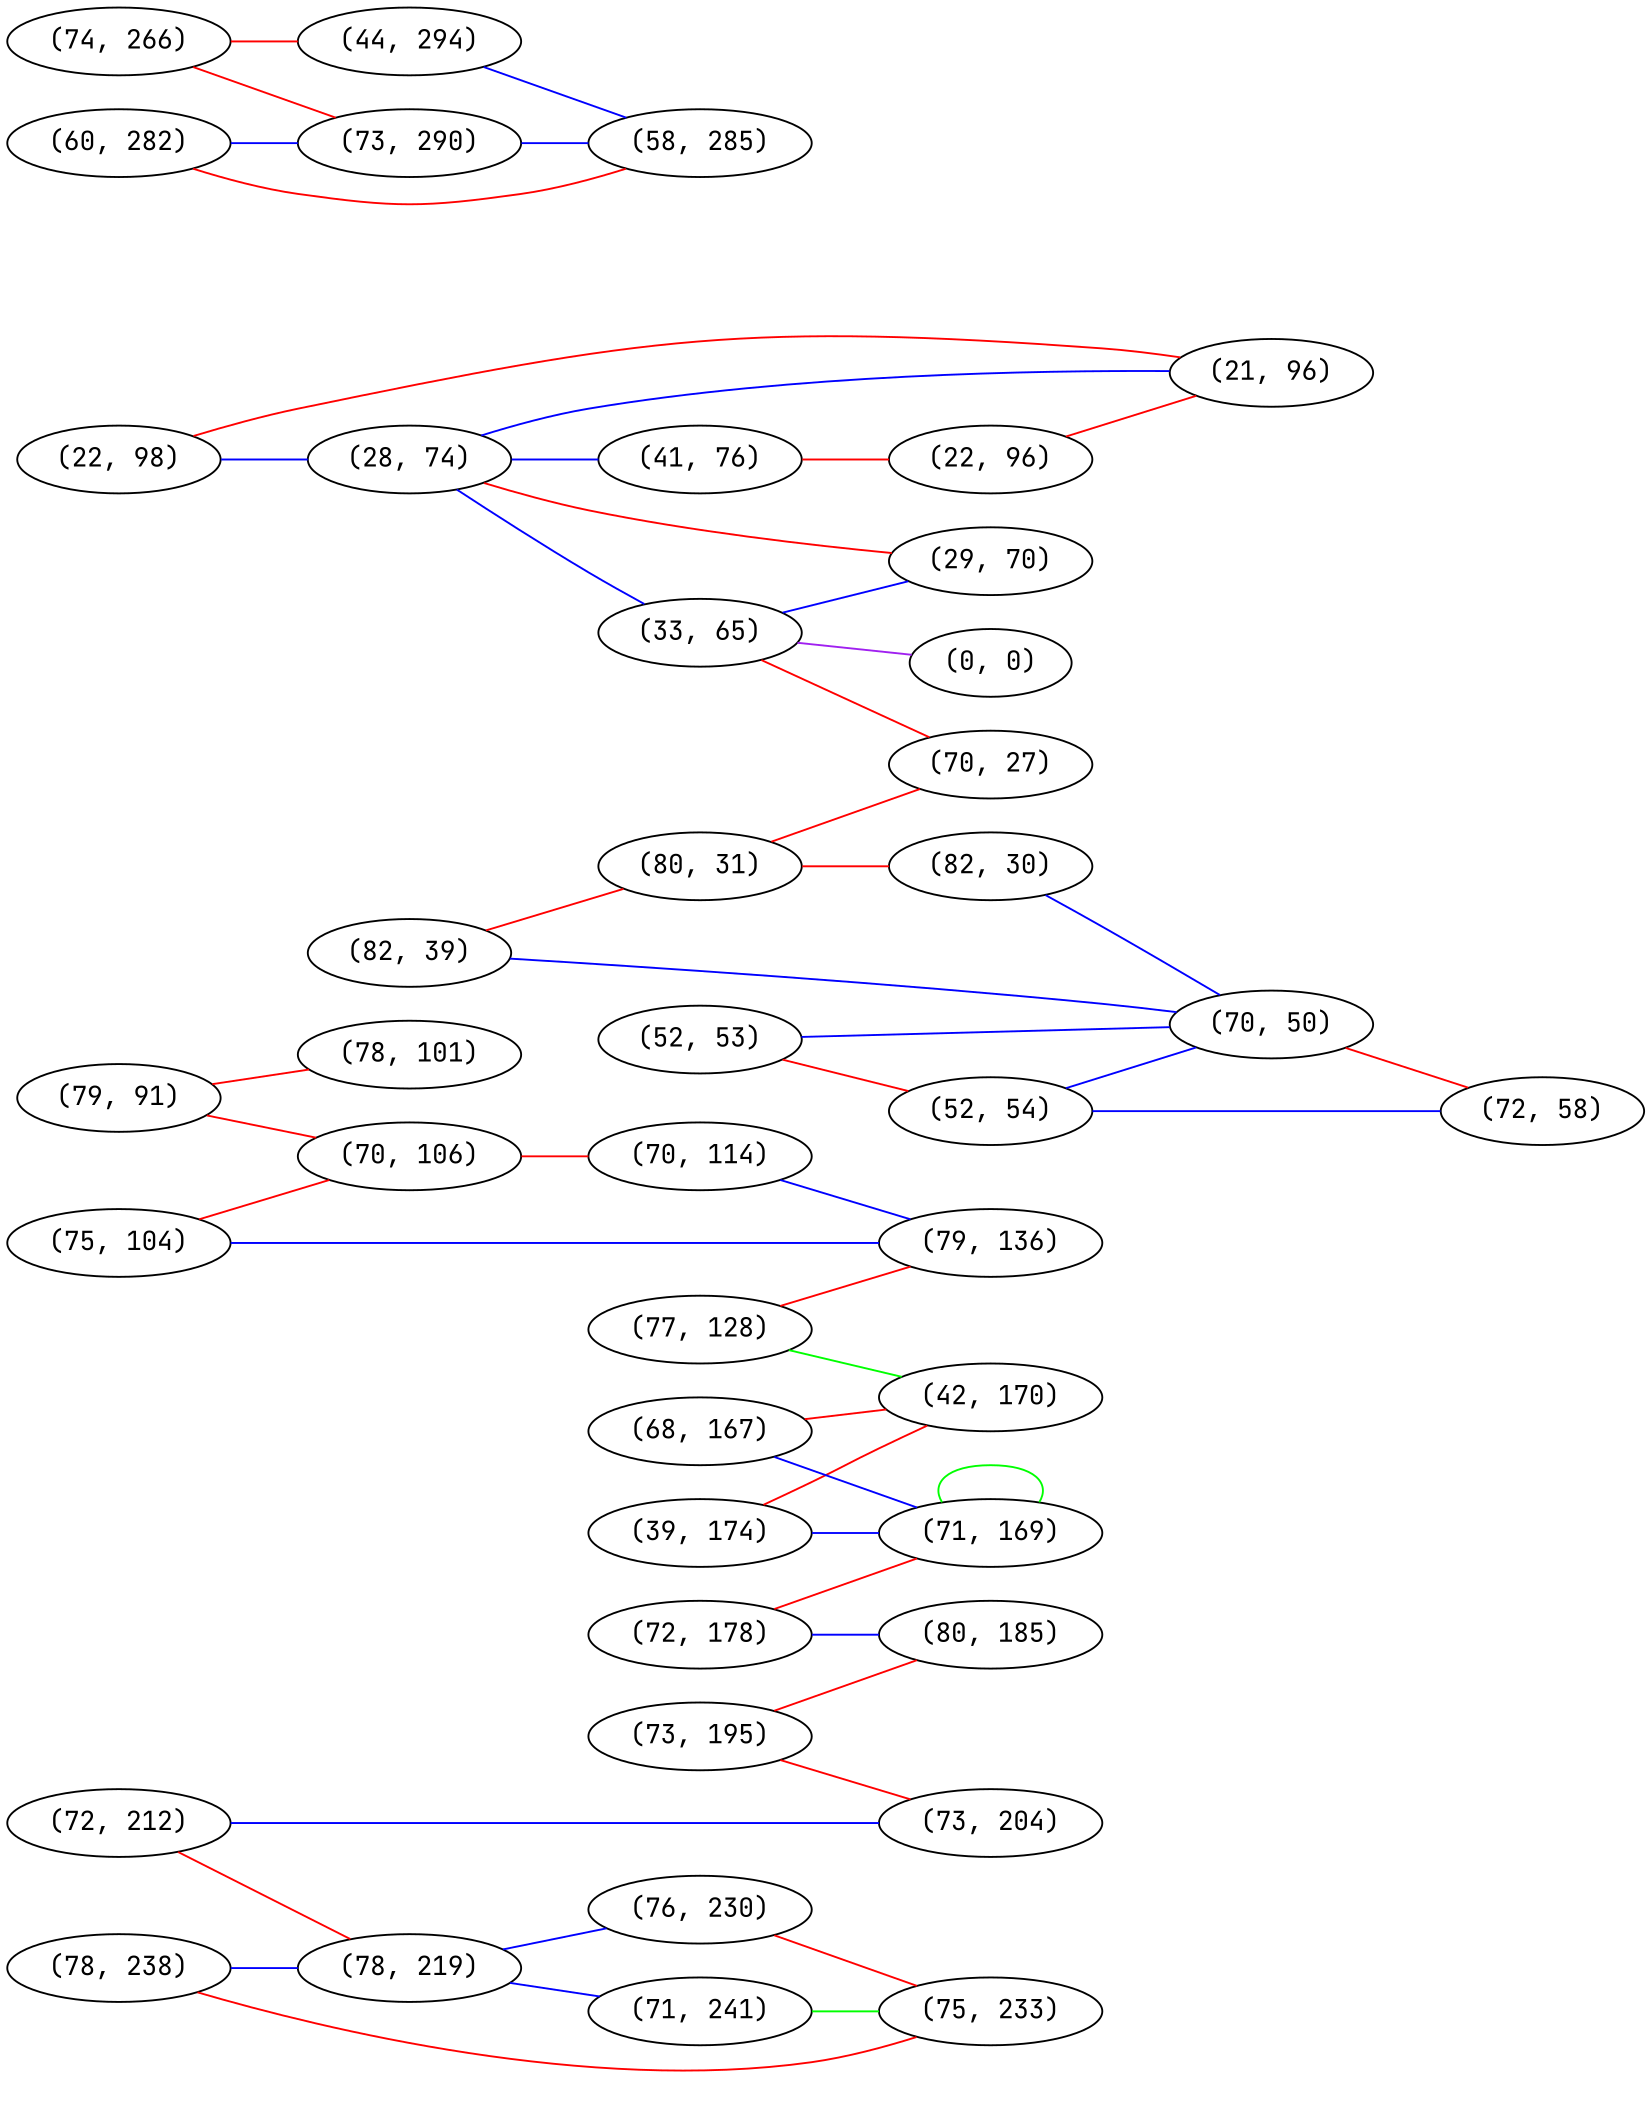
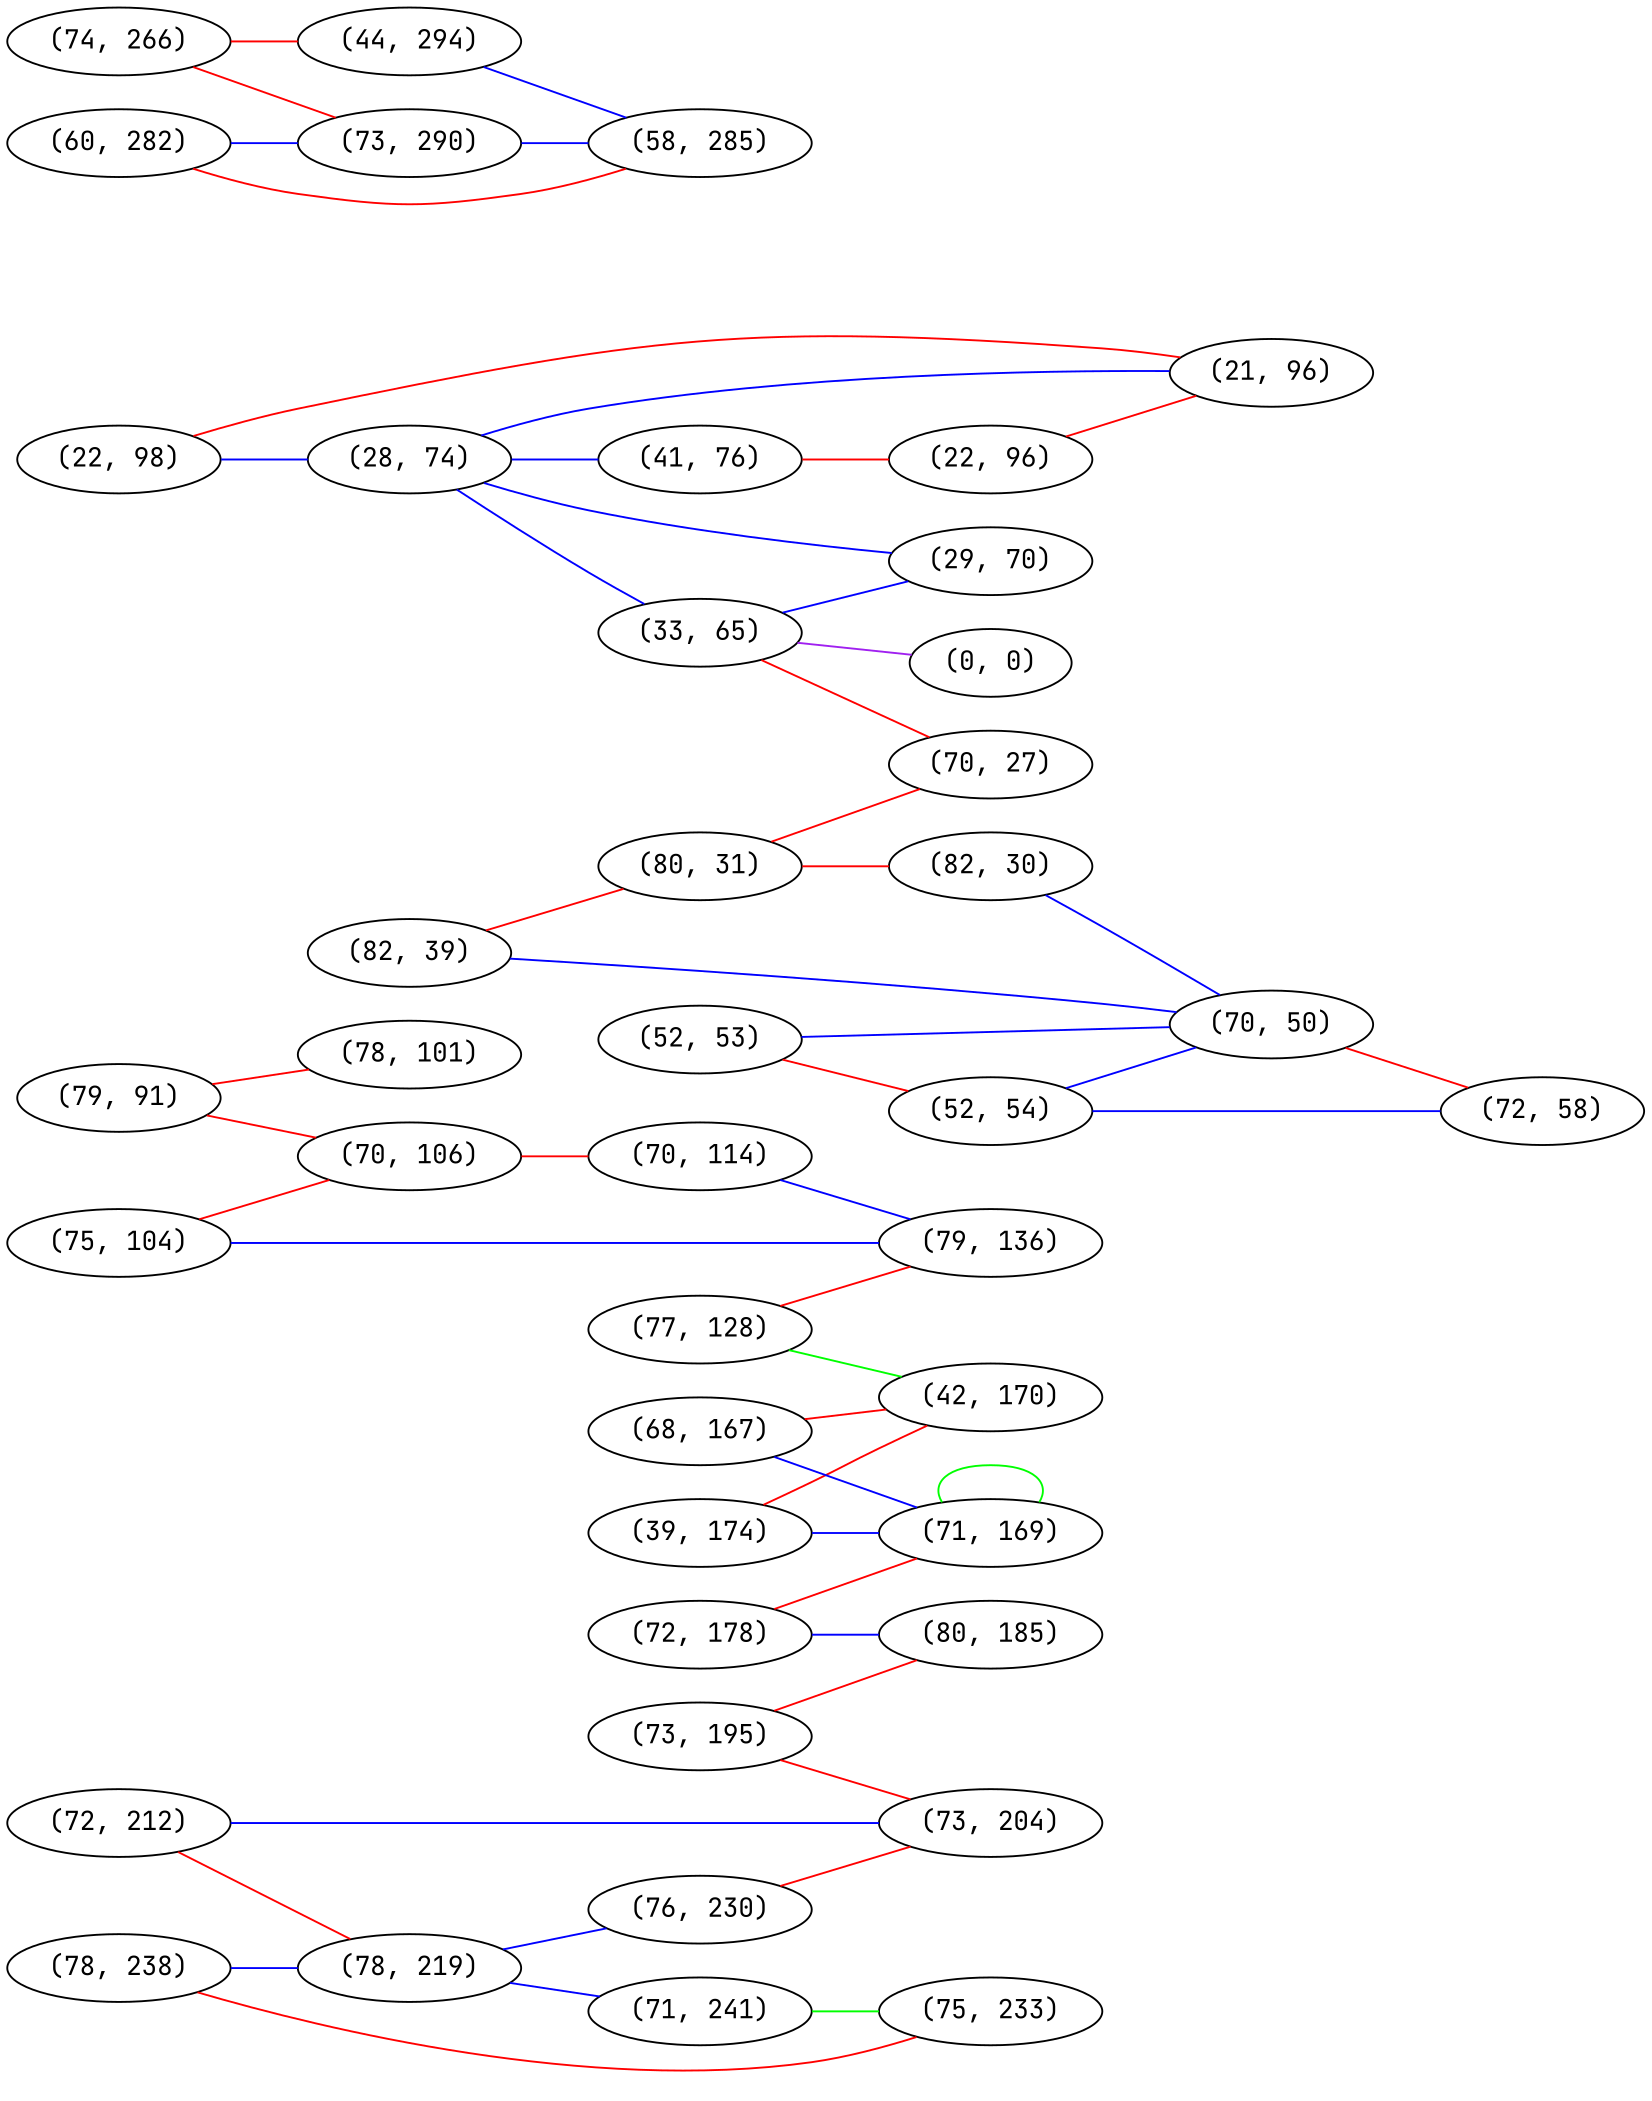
(686, 528) -> (686, 528)
(846, 1961) -> (845, 1866)
